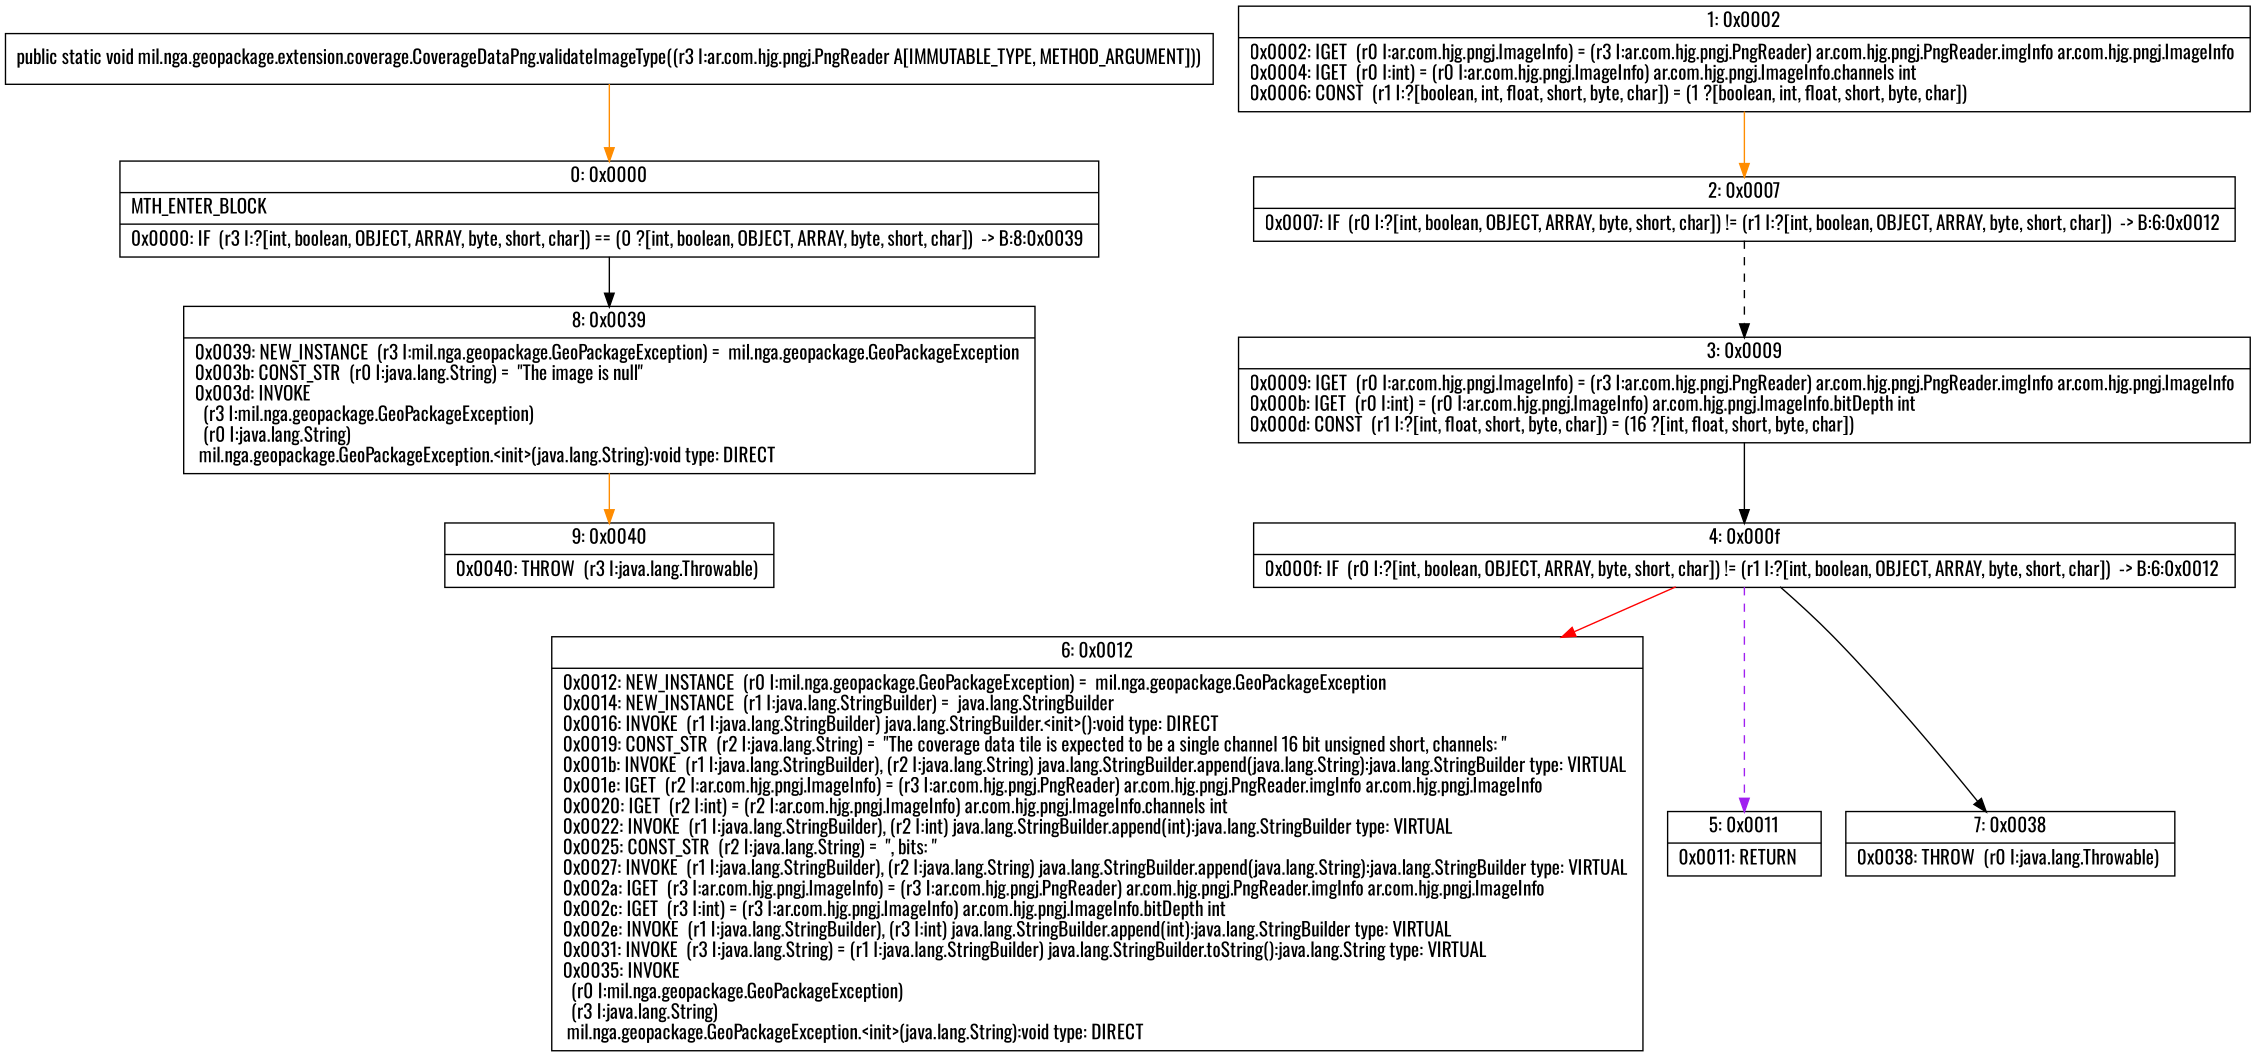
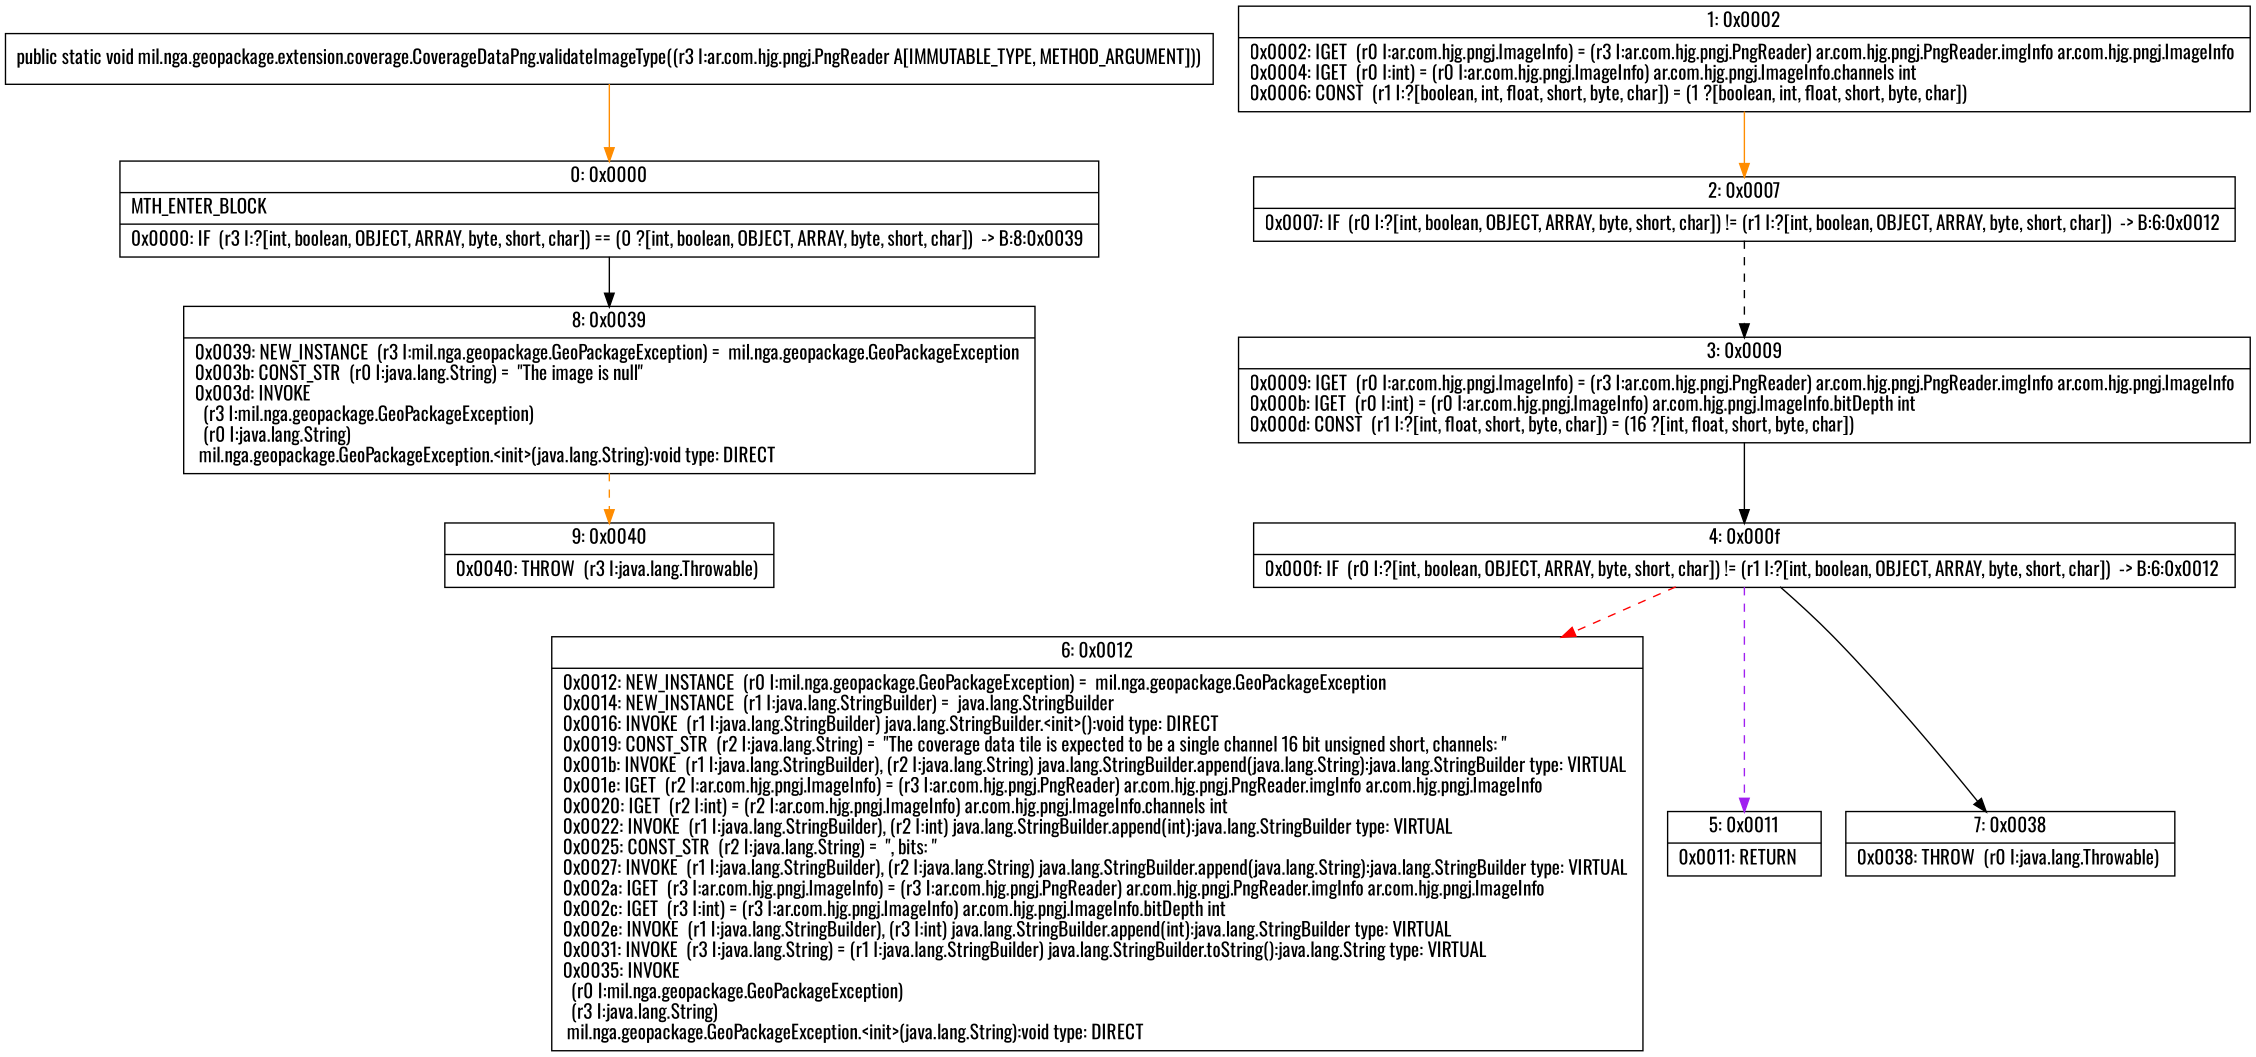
(609, 491) -> (609, 491)
(1625, 609) -> (1625, 609)
